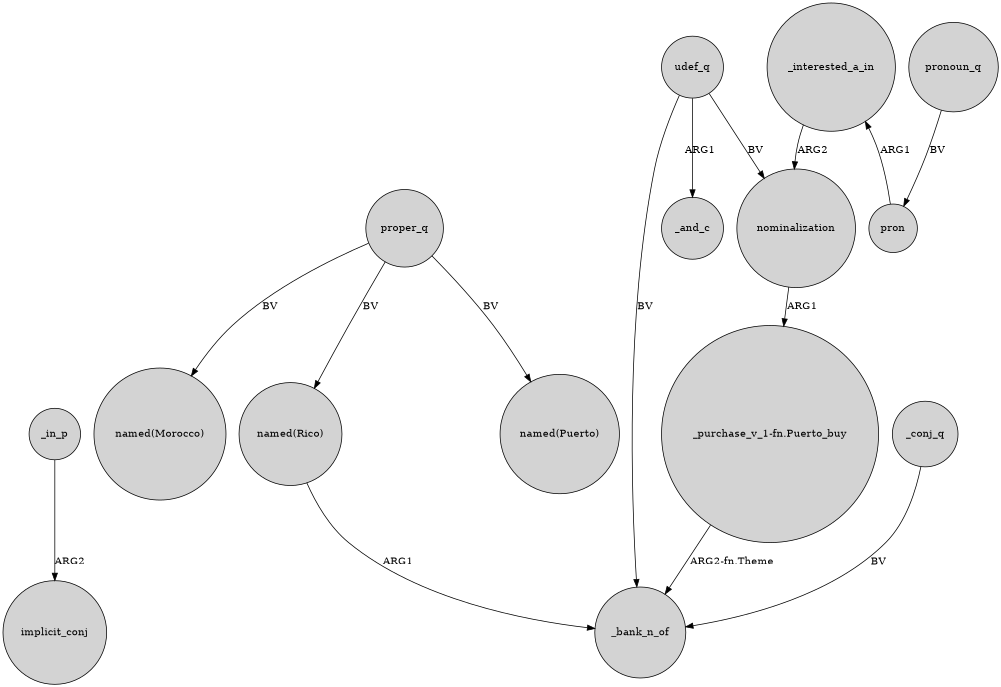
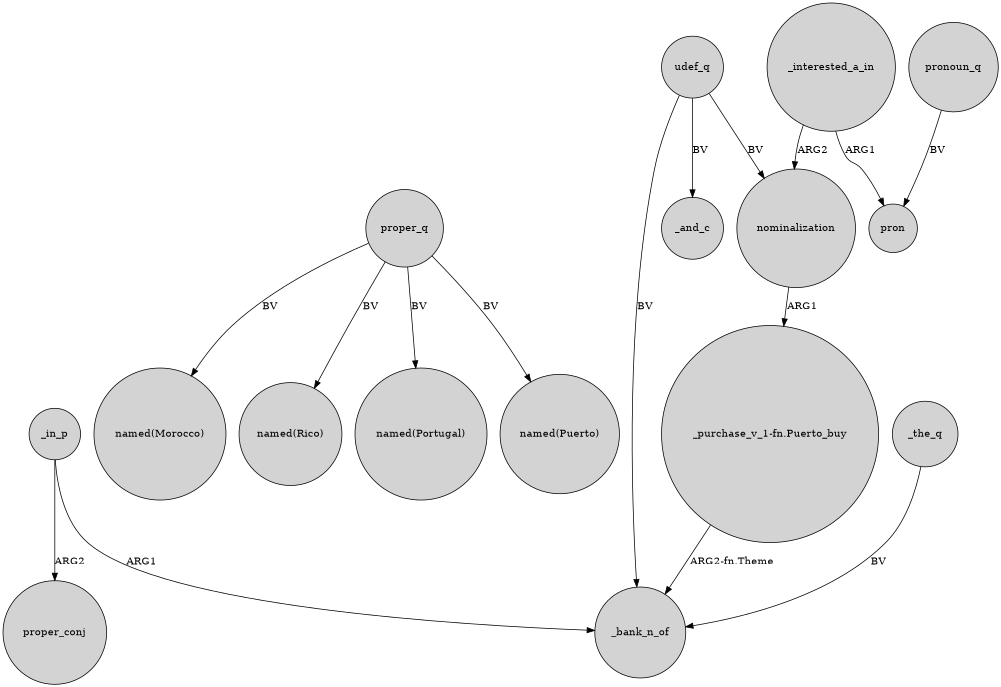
(700, 150) -> (700, 150)
(883, 165) -> (857, 165)
none -> (421, 434)
(925, 434) -> (925, 434)
(428, 588) -> (287, 604)
(55, 633) -> (55, 633)
